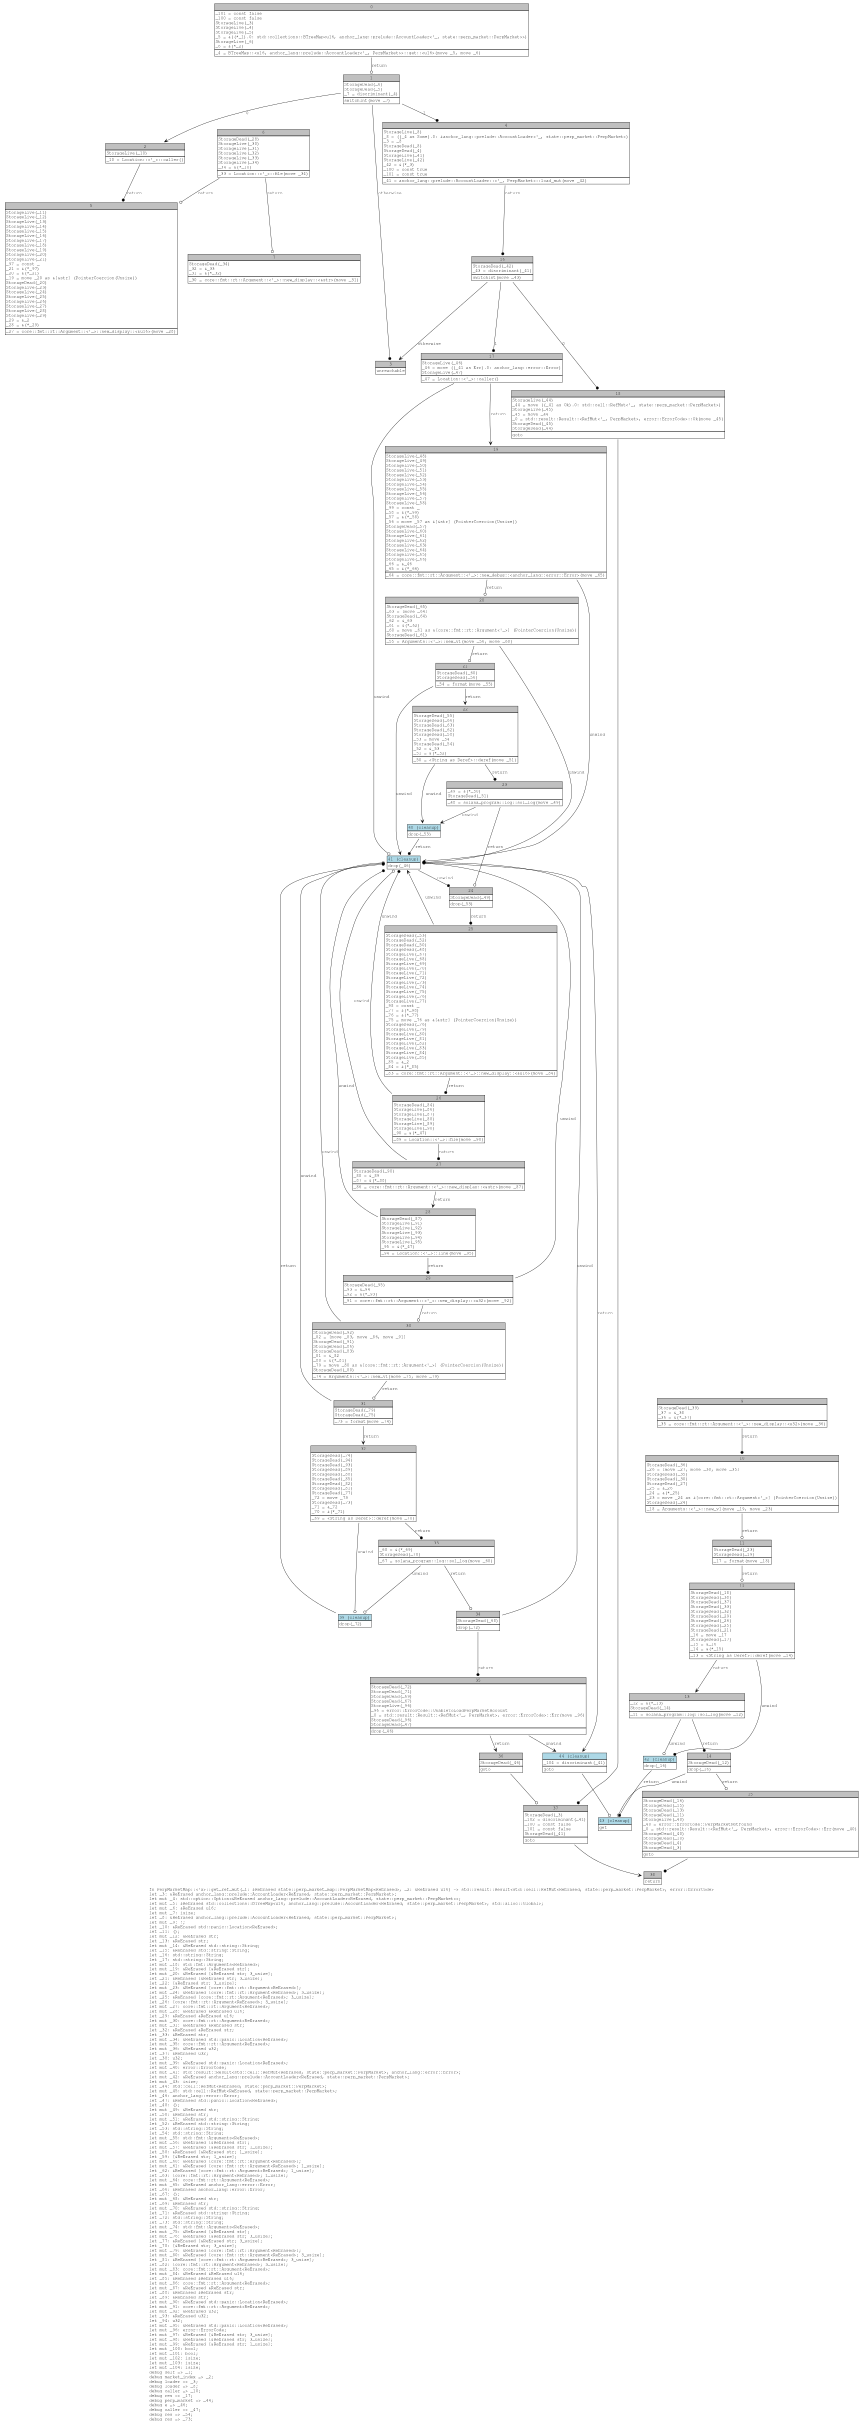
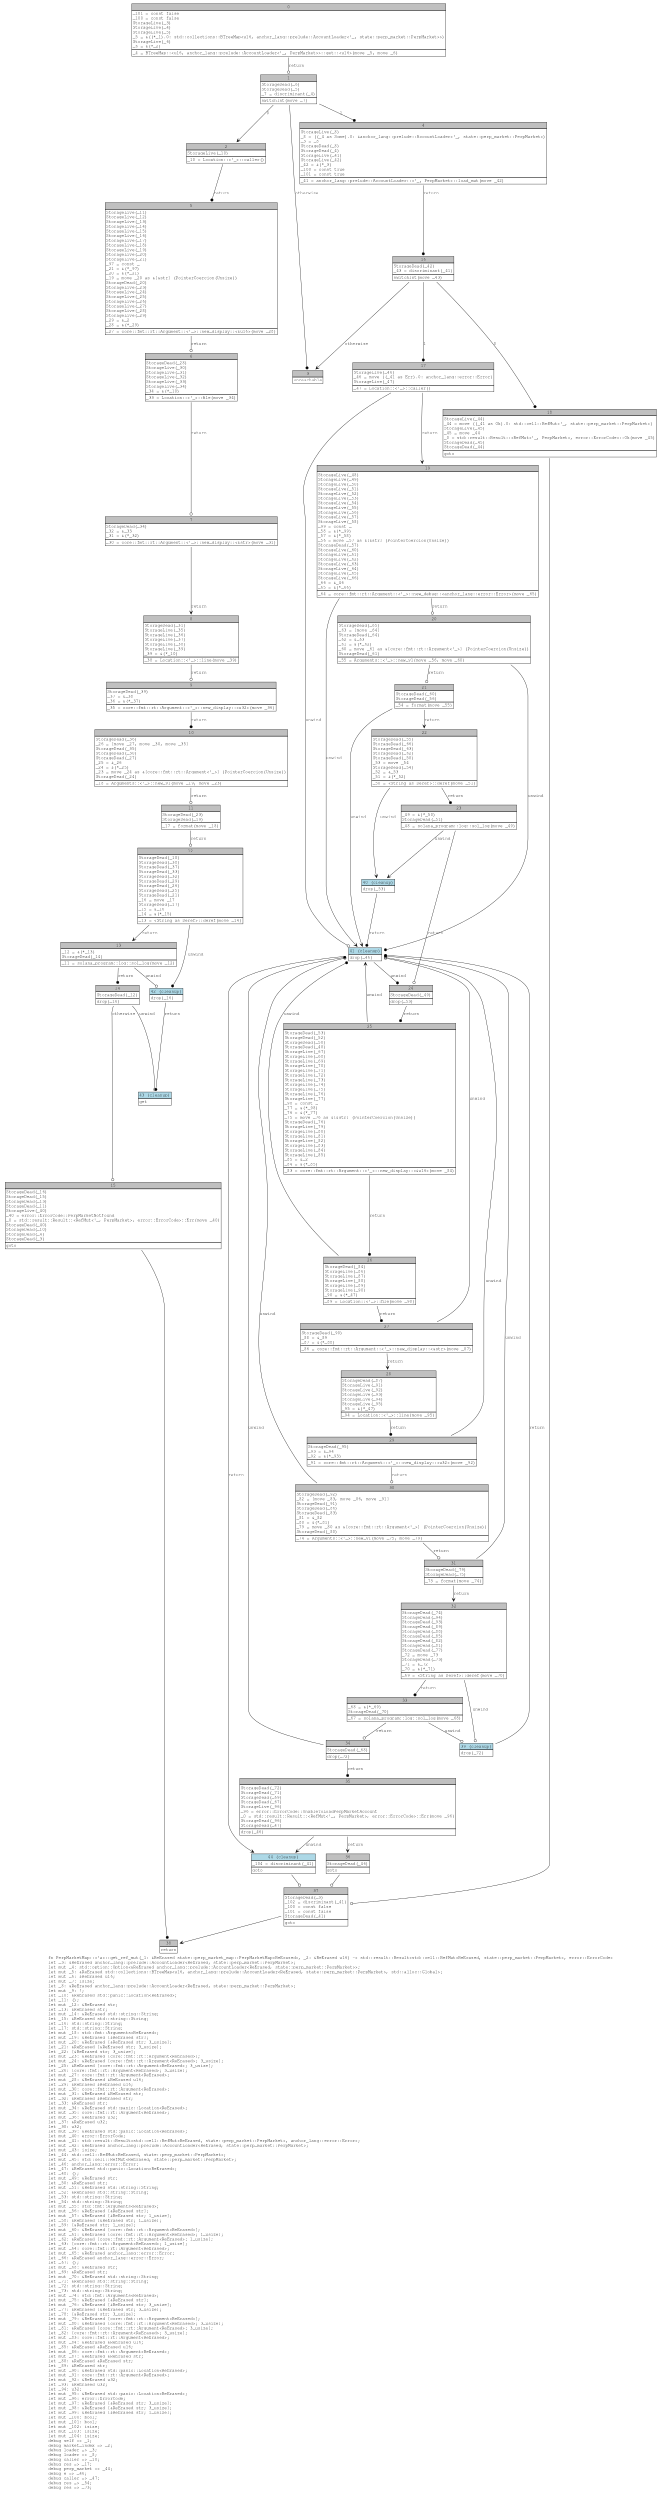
(200, 190) -> (191, 343)
none -> (191, 640)
(335, 1043) -> none
(618, 1129) -> (550, 1263)
(730, 1782) -> (124, 1014)
(596, 1794) -> (295, 1879)
